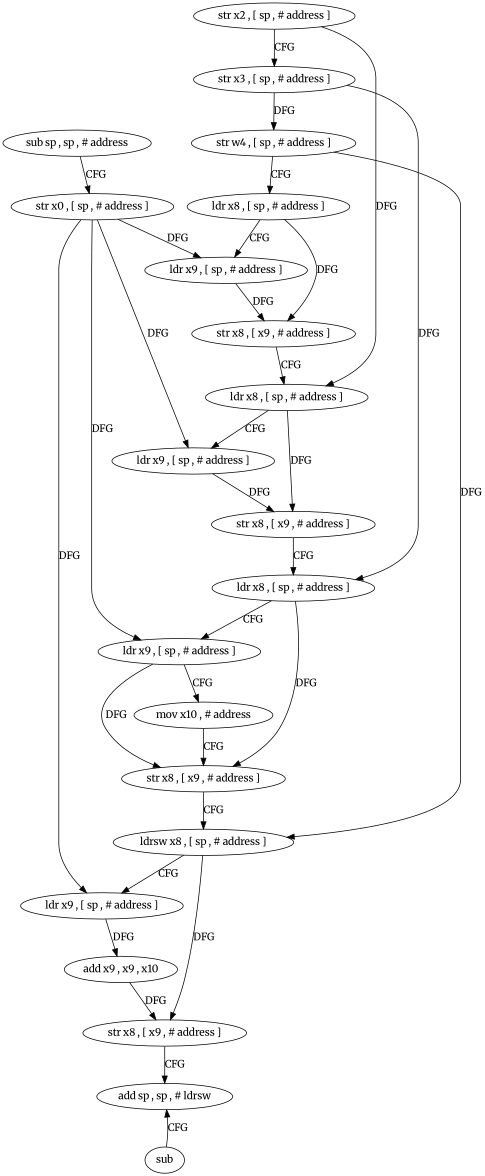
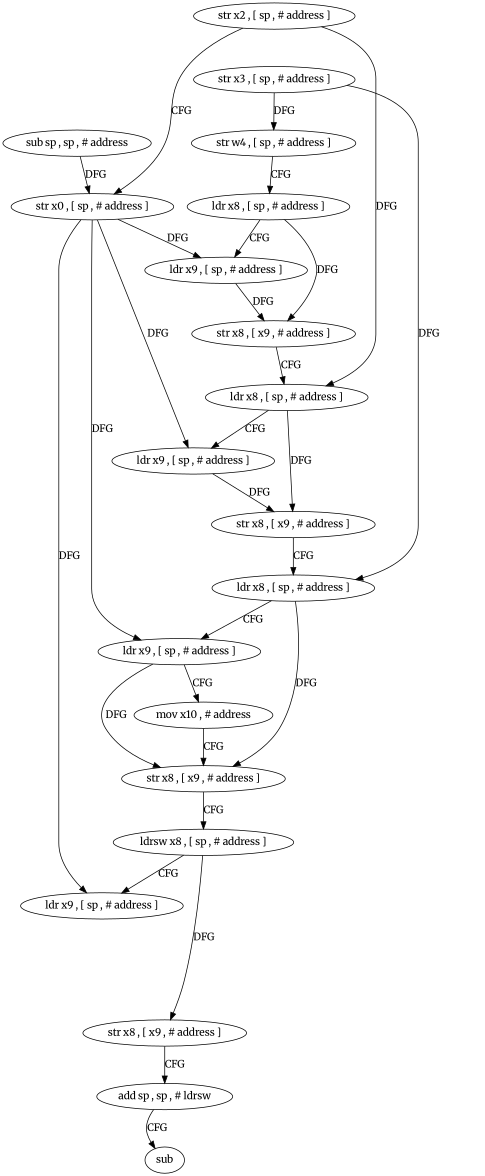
(274, 44) -> (172, 102)
(96, 175) -> (96, 175)
(461, 513) -> none
(121, 969) -> none
(168, 1132) -> (147, 1126)
